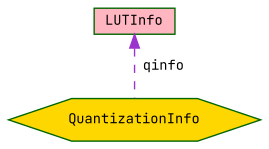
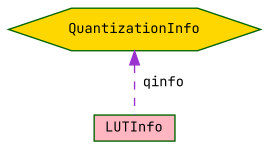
(135, 73) -> (135, 90)
